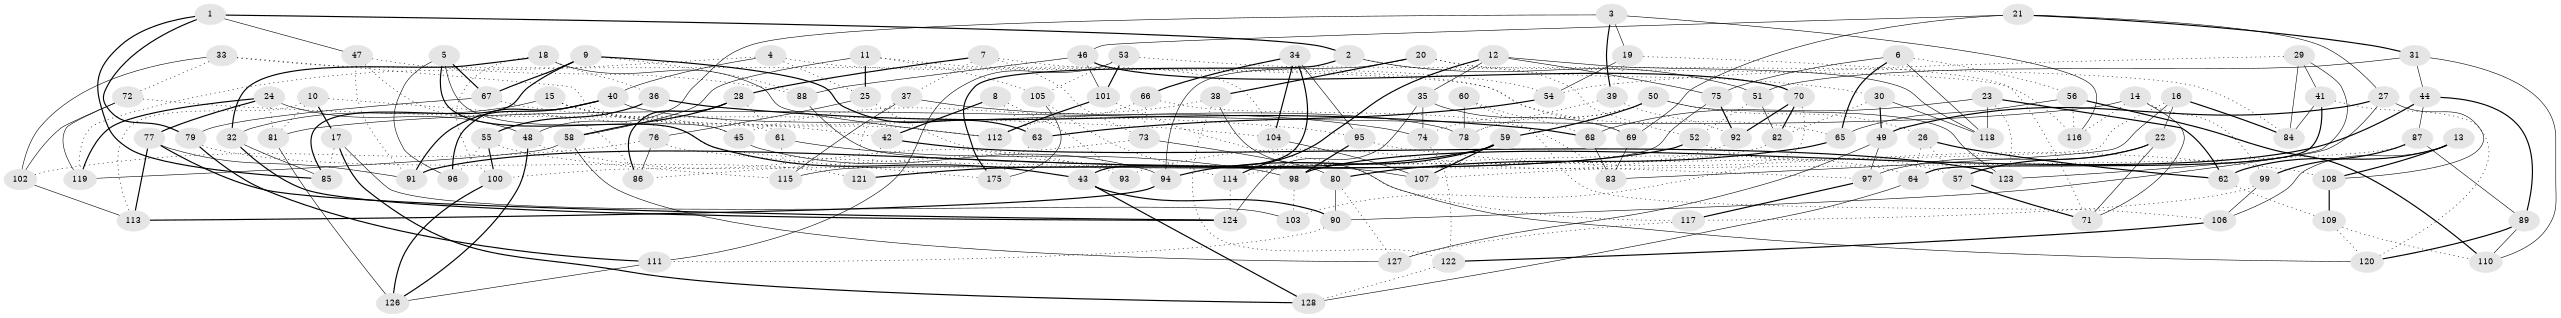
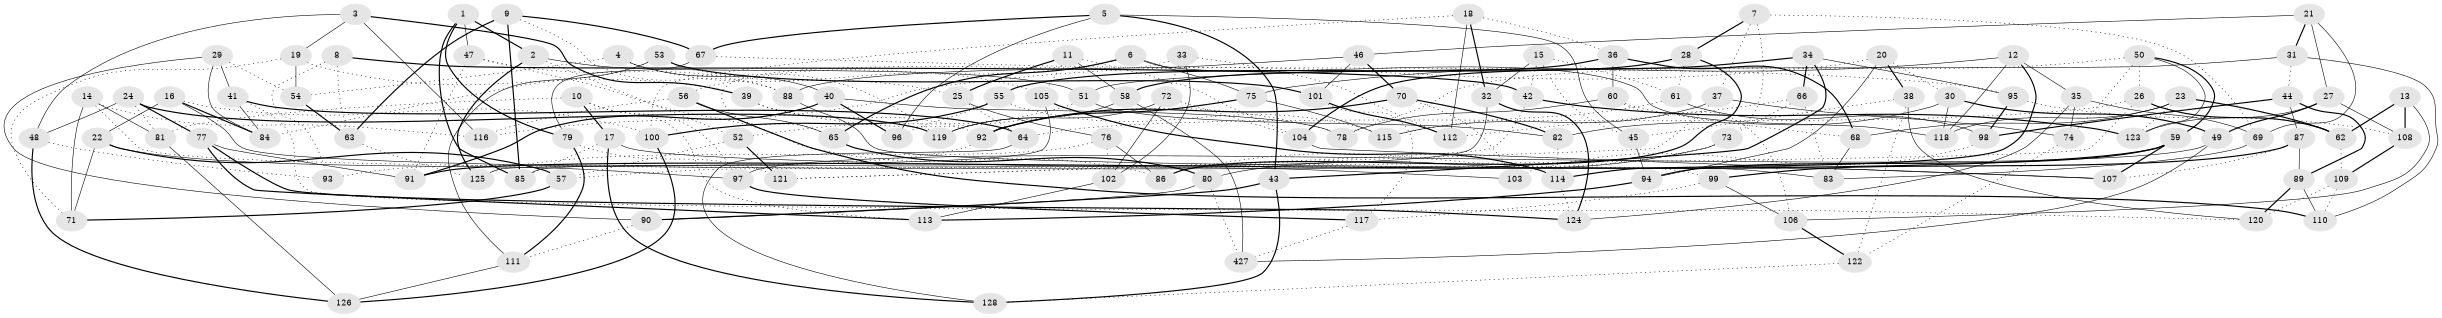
none -> (1613, 76)
(2420, 76) -> (2290, 76)
(1828, 118) -> (1756, 124)
(1123, 148) -> (1298, 151)
(994, 180) -> (478, 180)
(1395, 262) -> (1241, 262)
